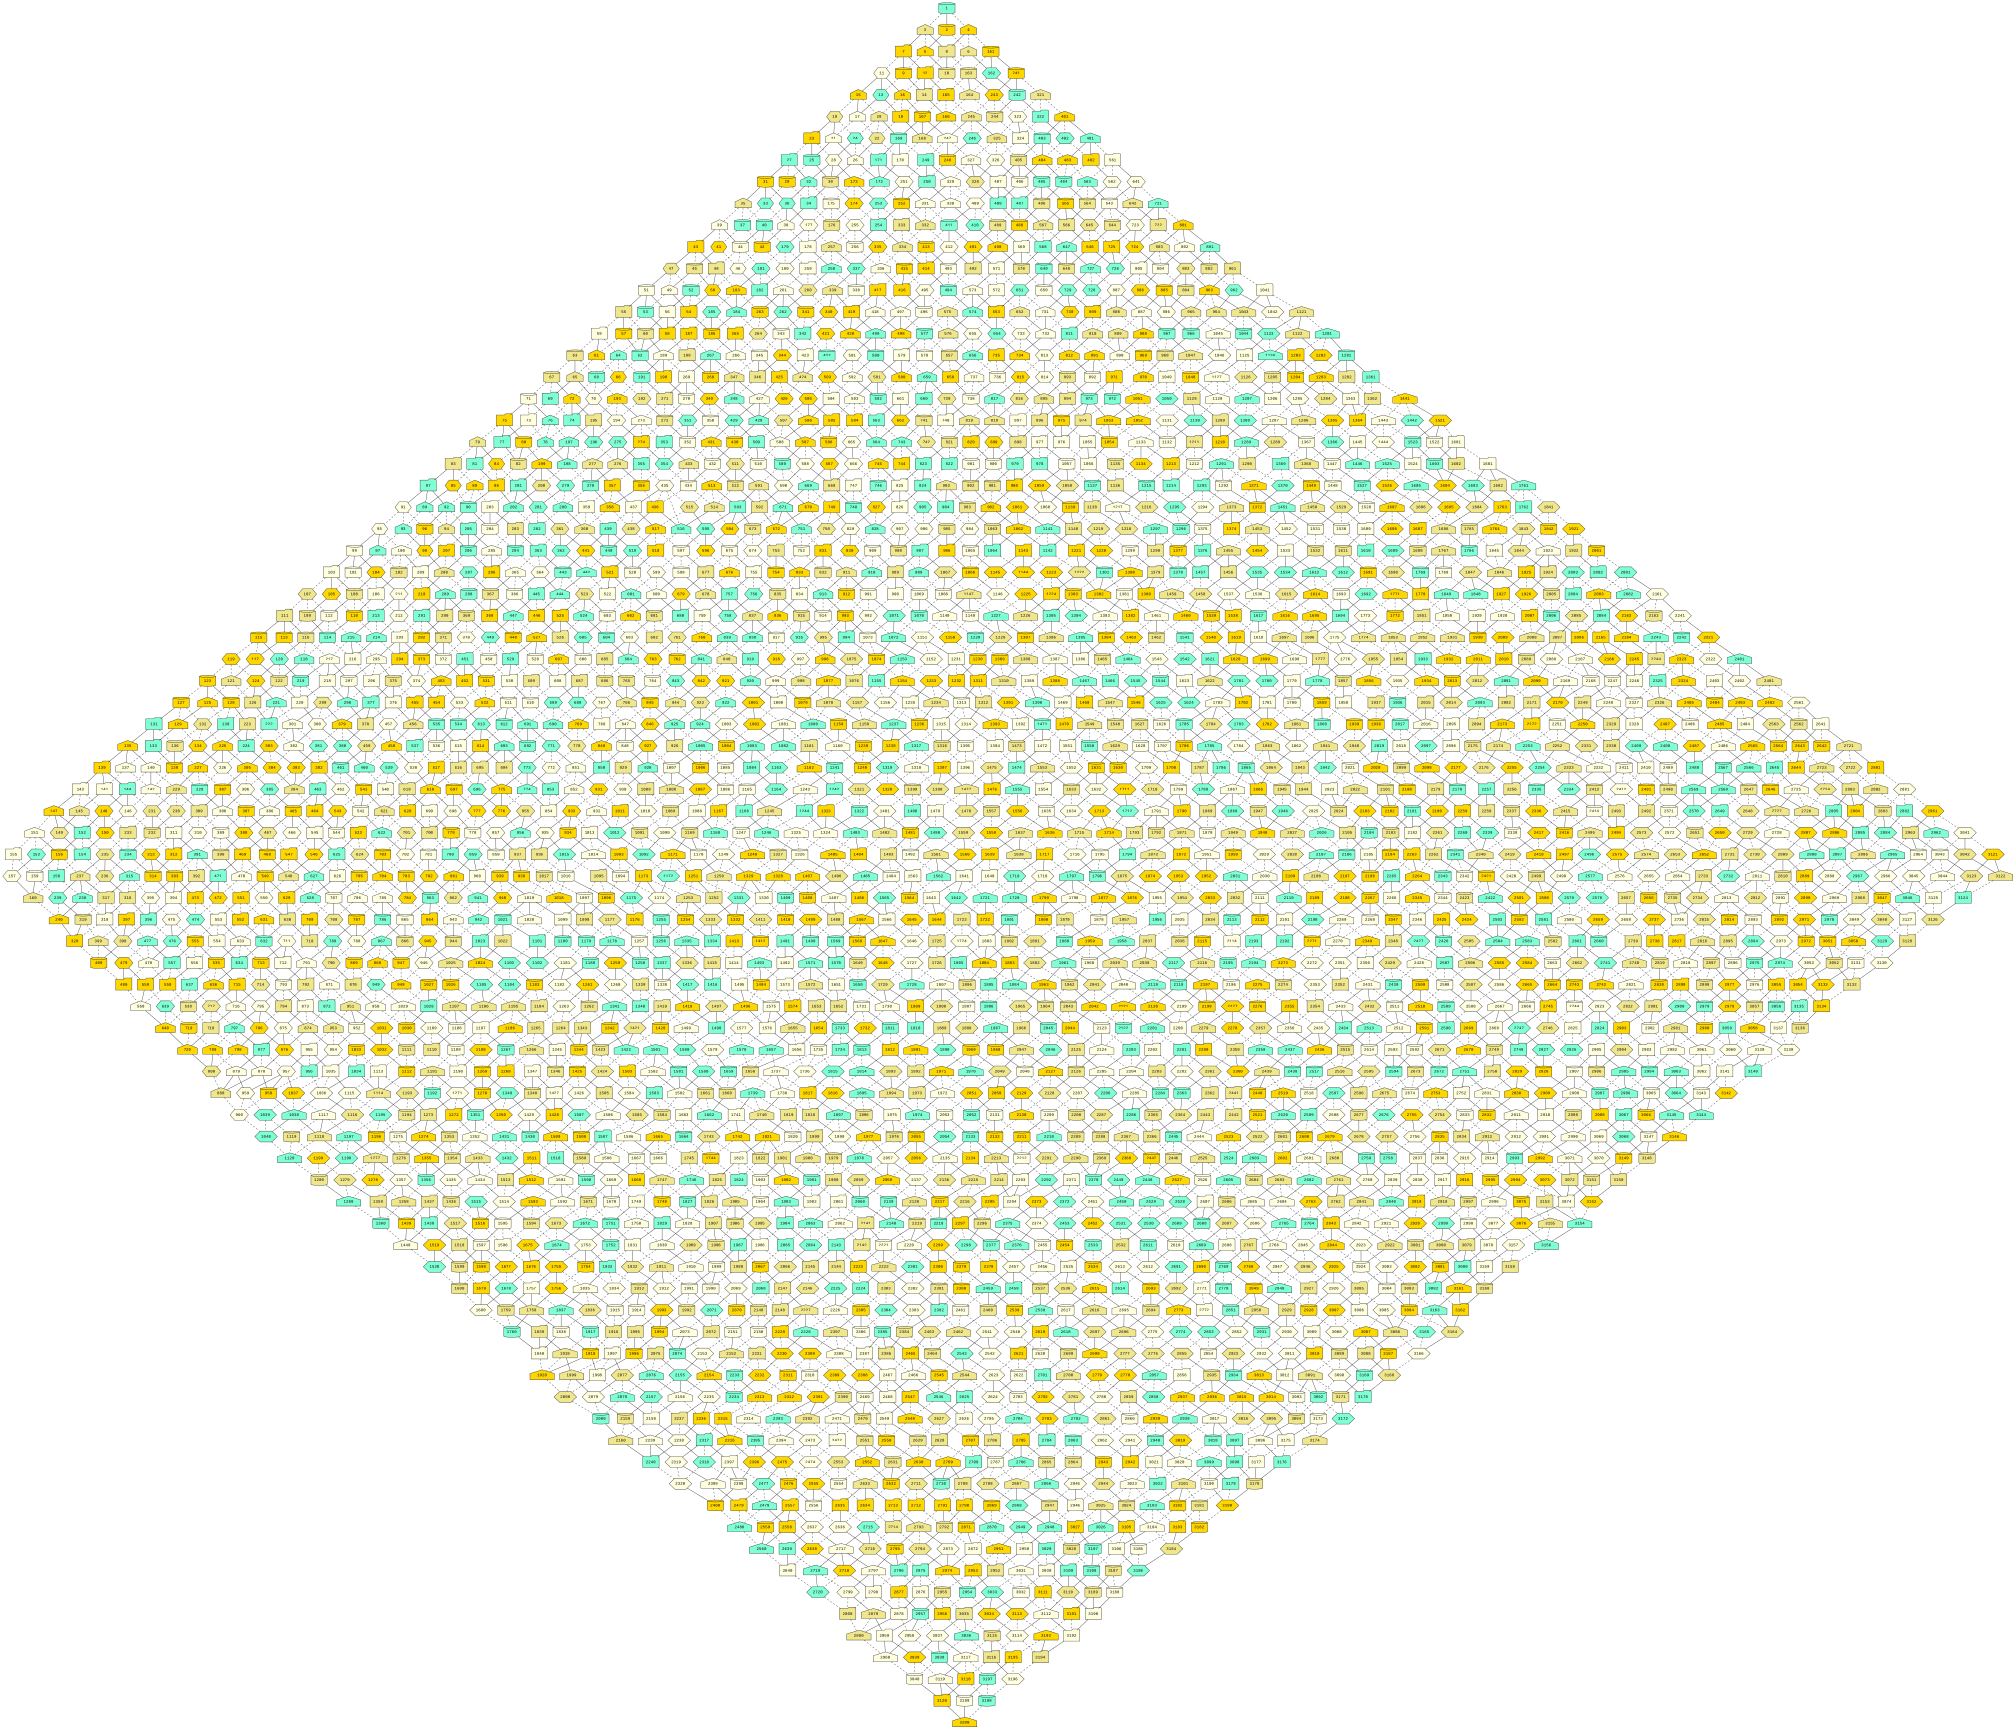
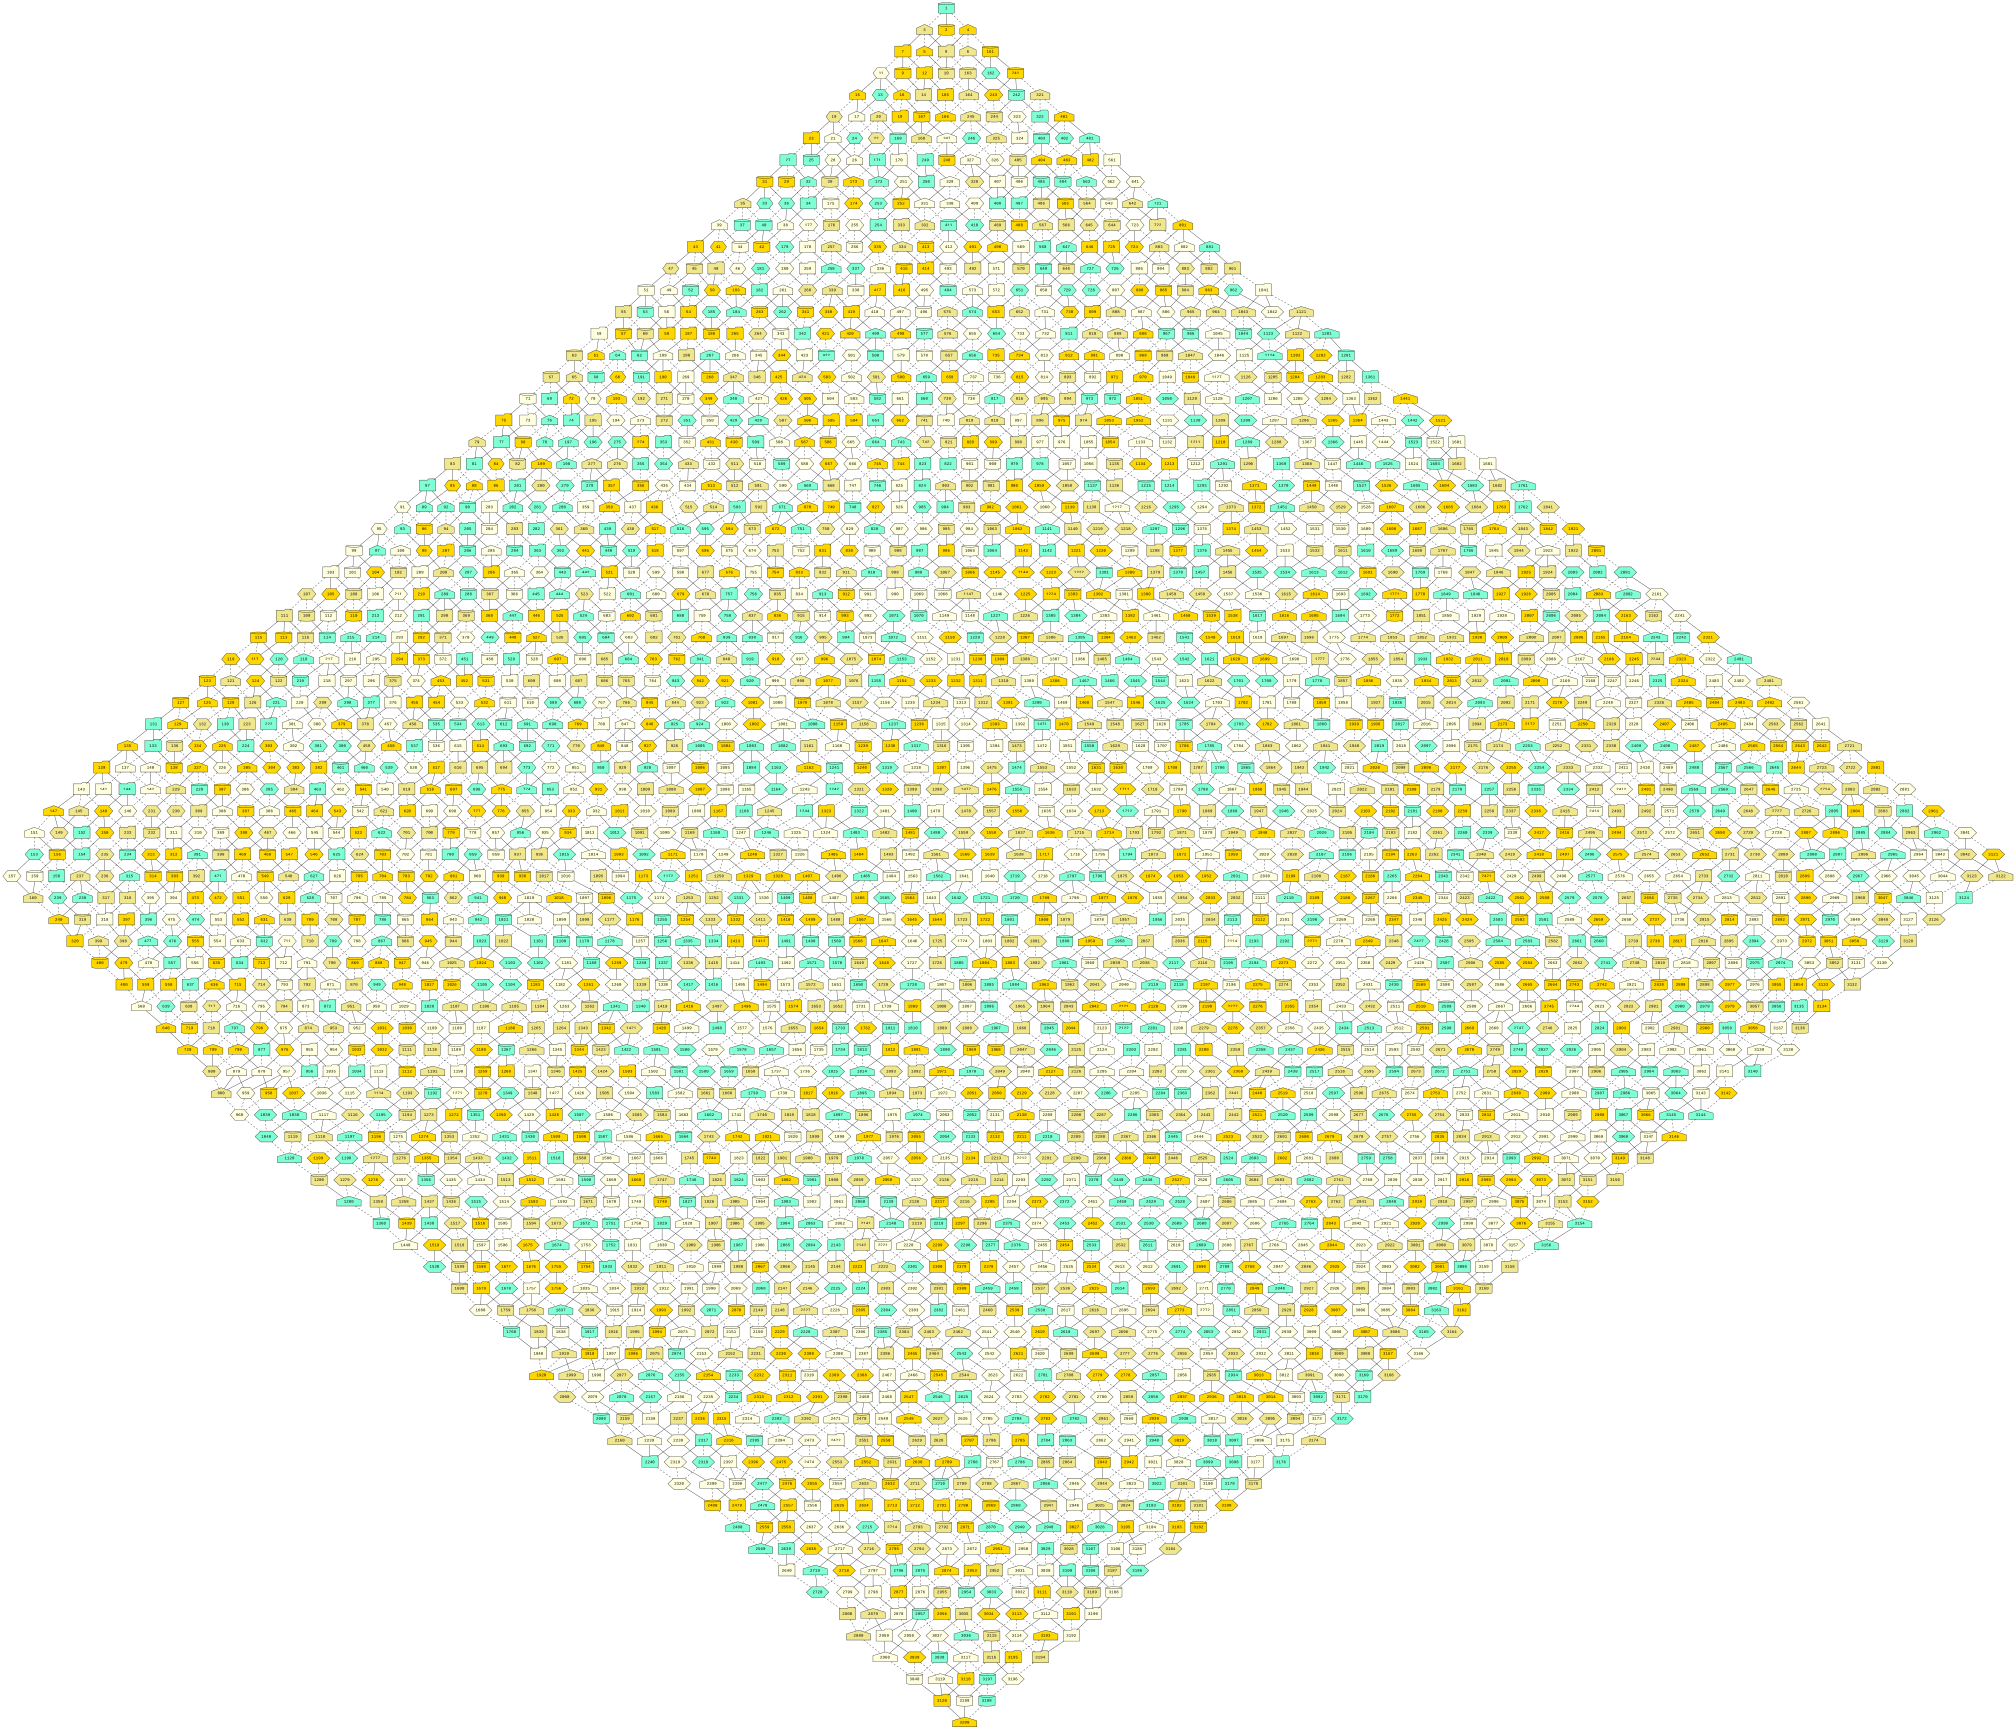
(13, 854) -> none
(1579, 1191) -> (1575, 1191)
(1018, 1397) -> (1017, 1397)
